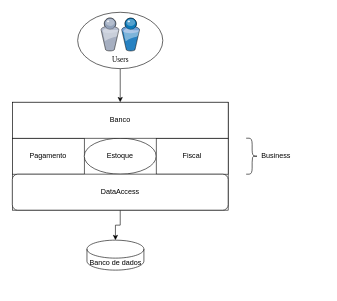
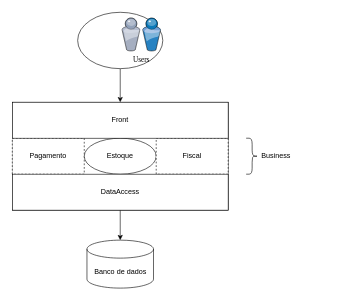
(120, 35) -> (141, 35)
(120, 120) -> (120, 120)
(48, 156) -> (48, 156)
(192, 156) -> (192, 156)
(120, 192) -> (120, 192)
(116, 255) -> (120, 264)
